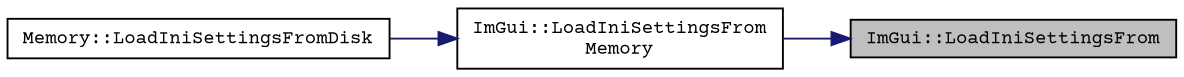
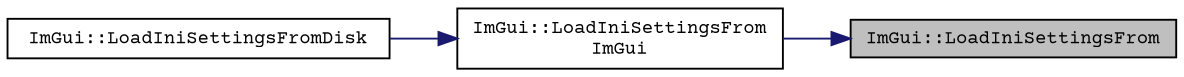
(199, 39) -> (199, 39)
(620, 39) -> (620, 39)
